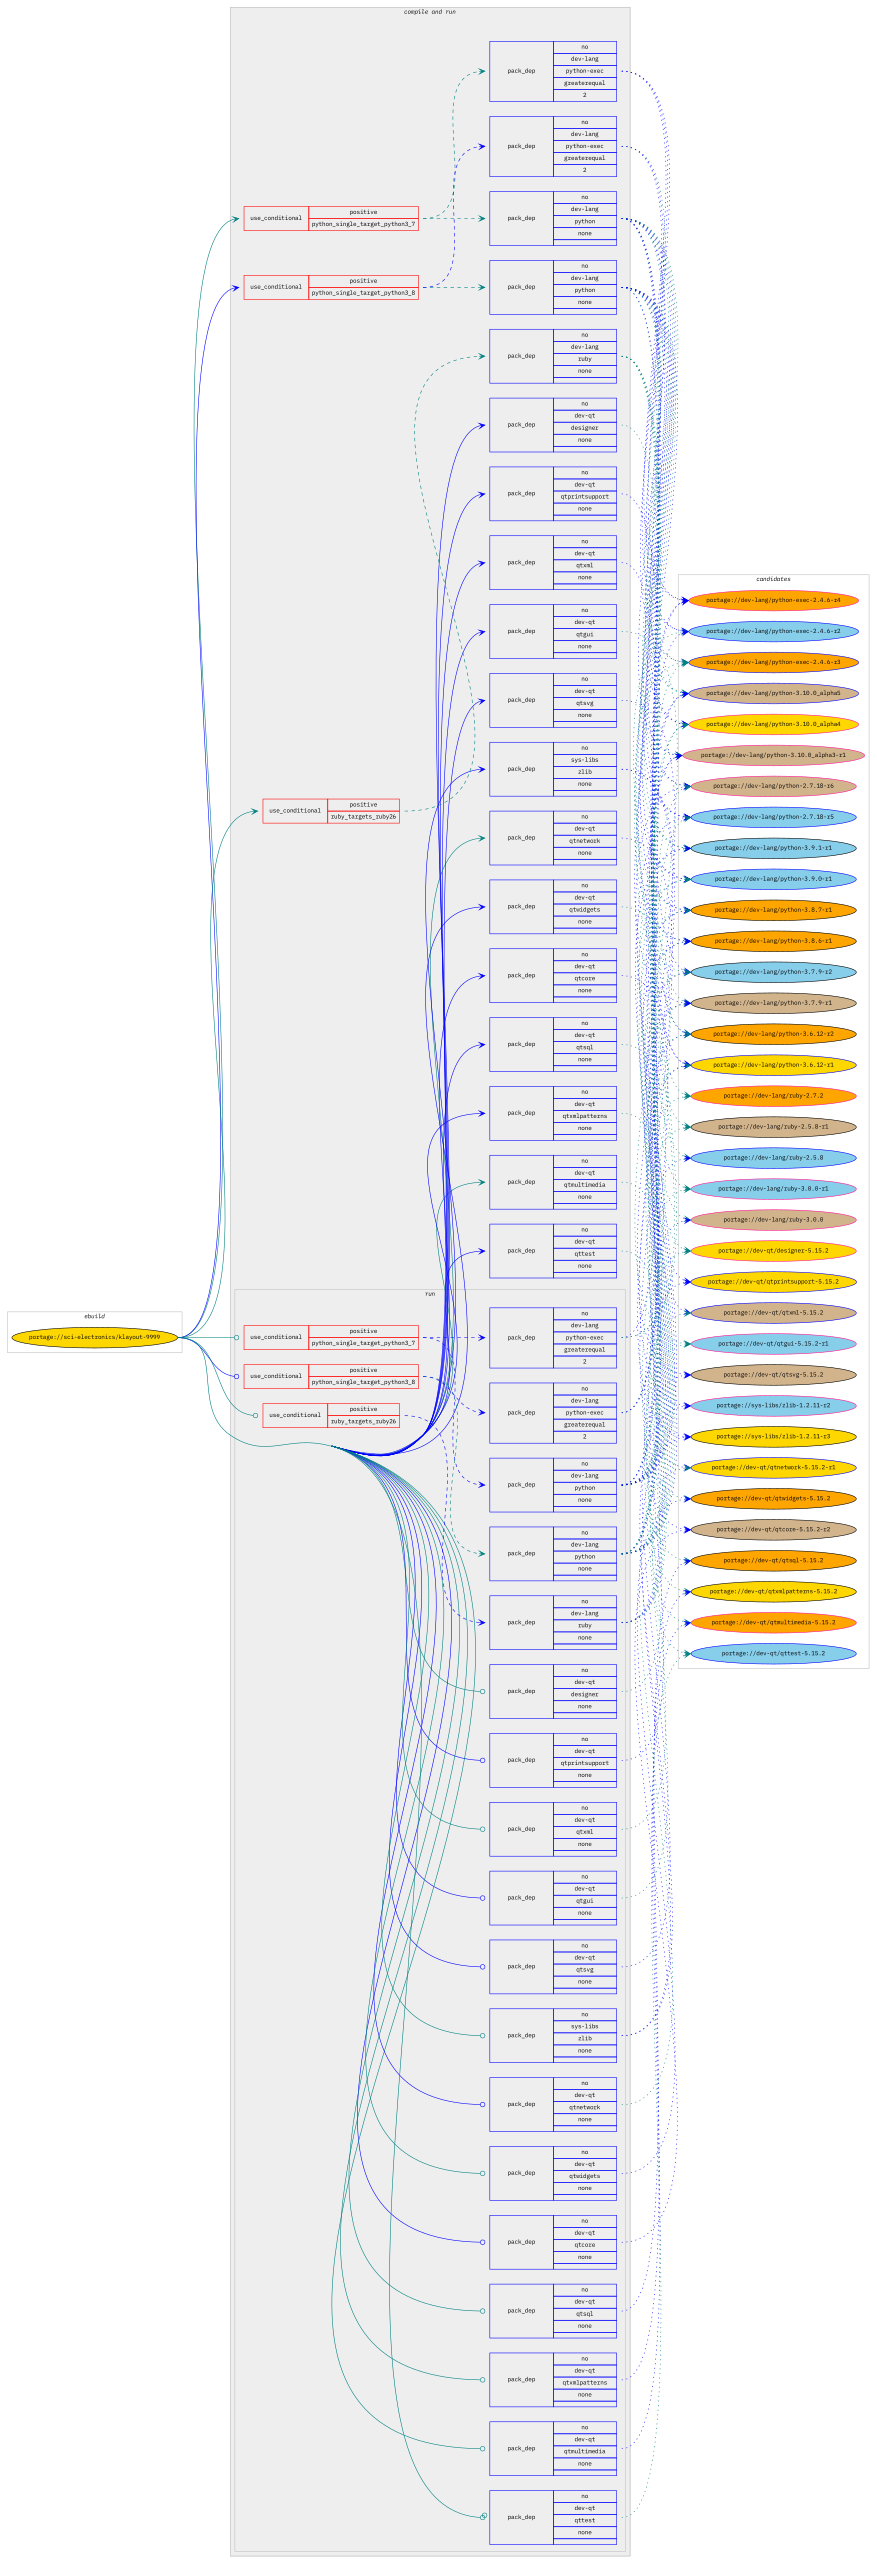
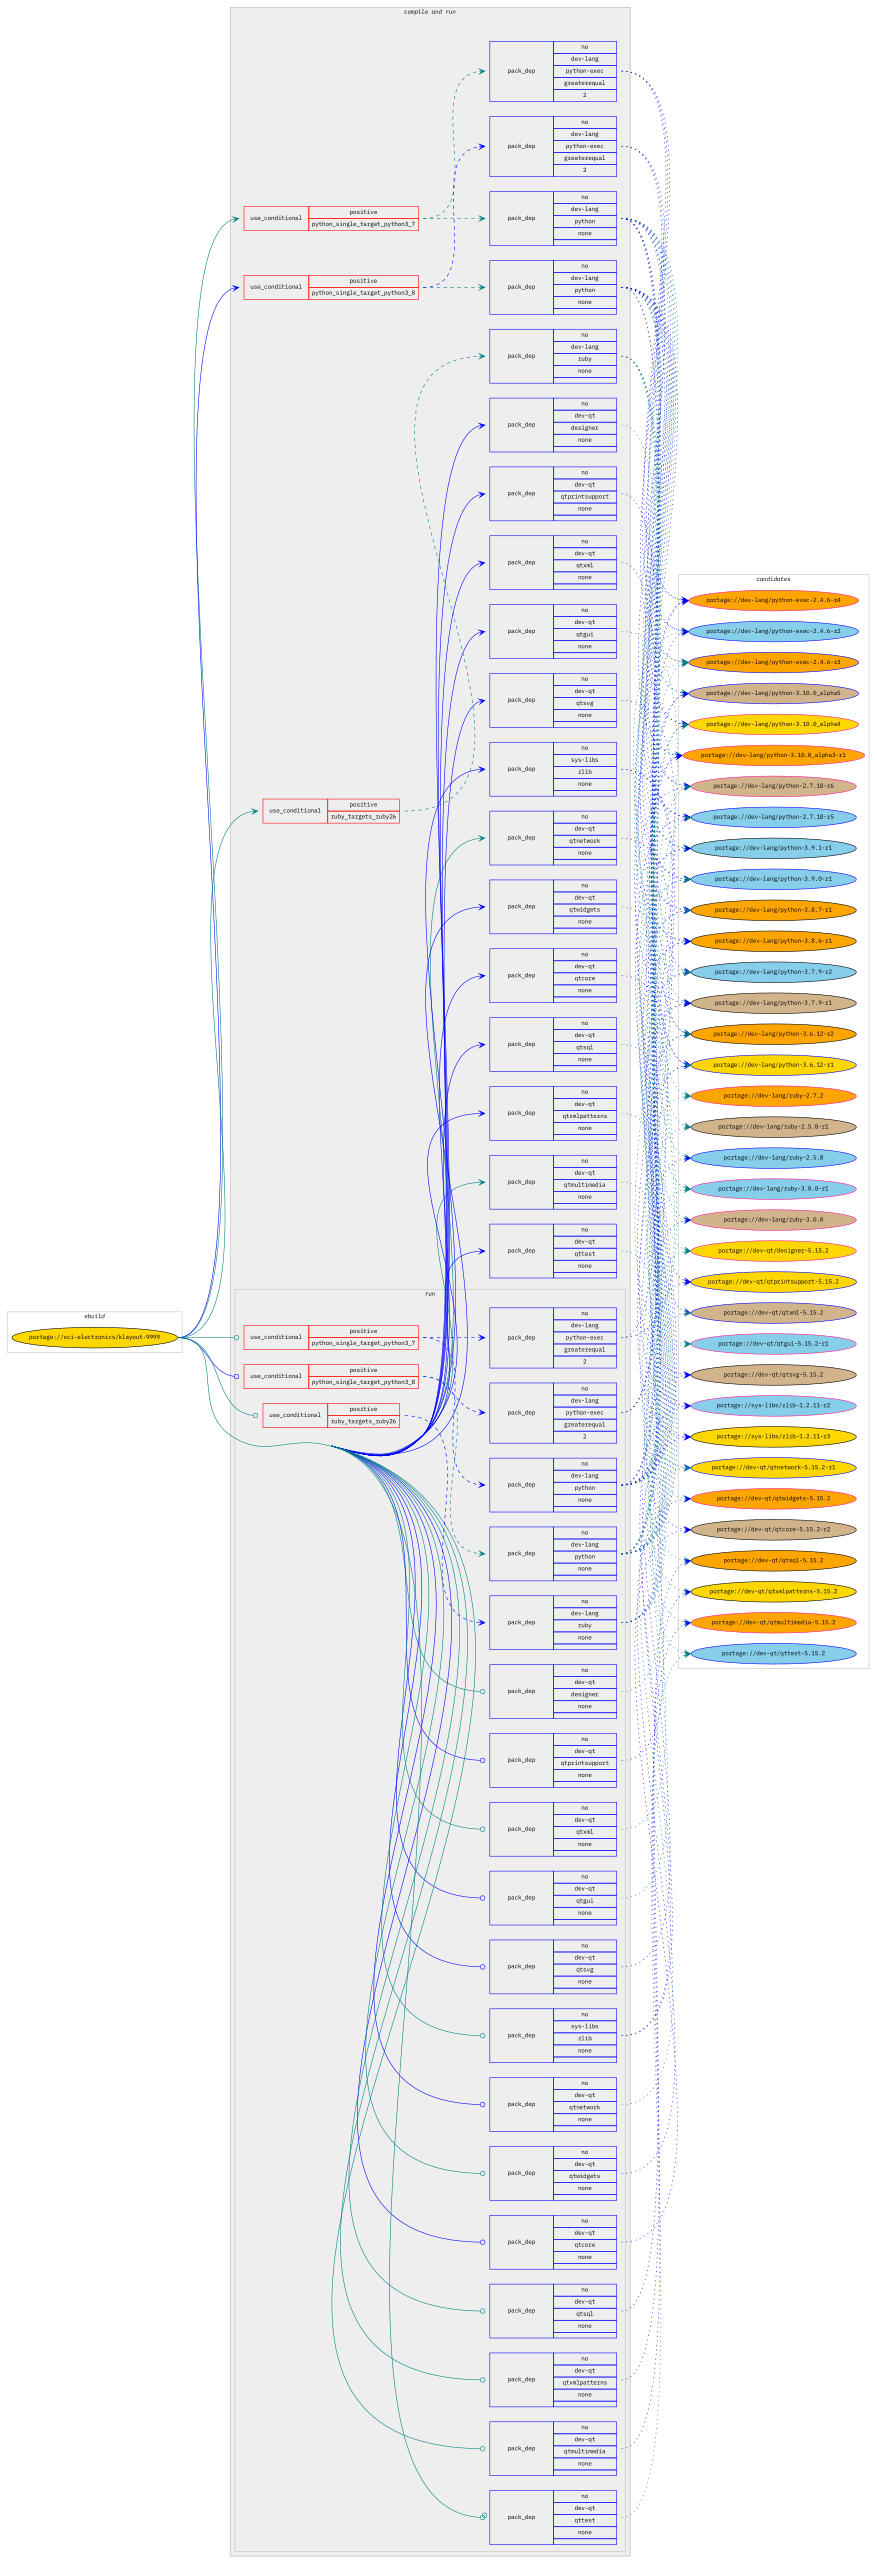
(774, 755) -> (774, 755)
(774, 1499) -> (774, 1499)
